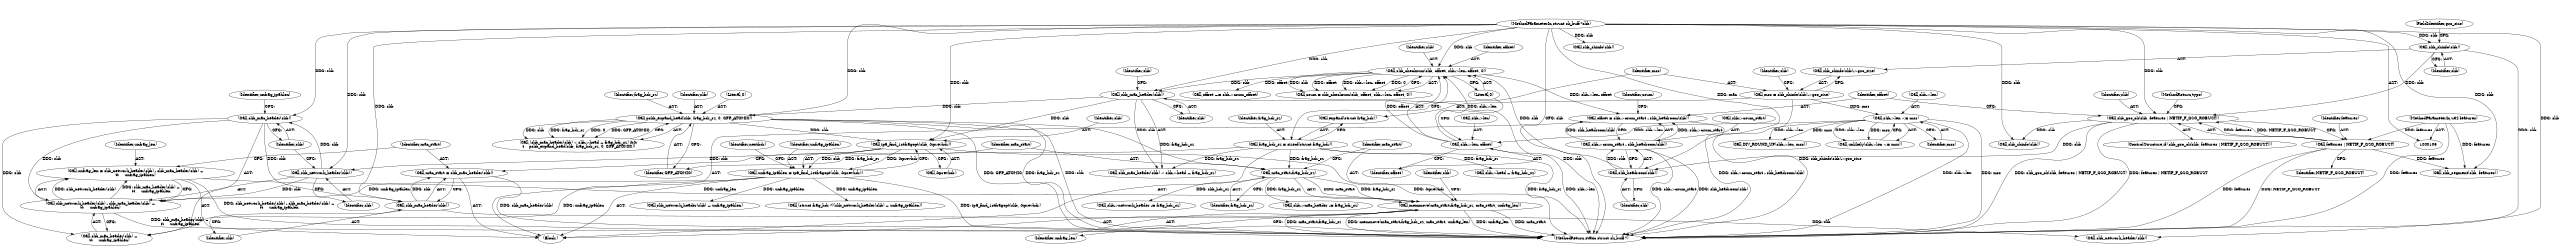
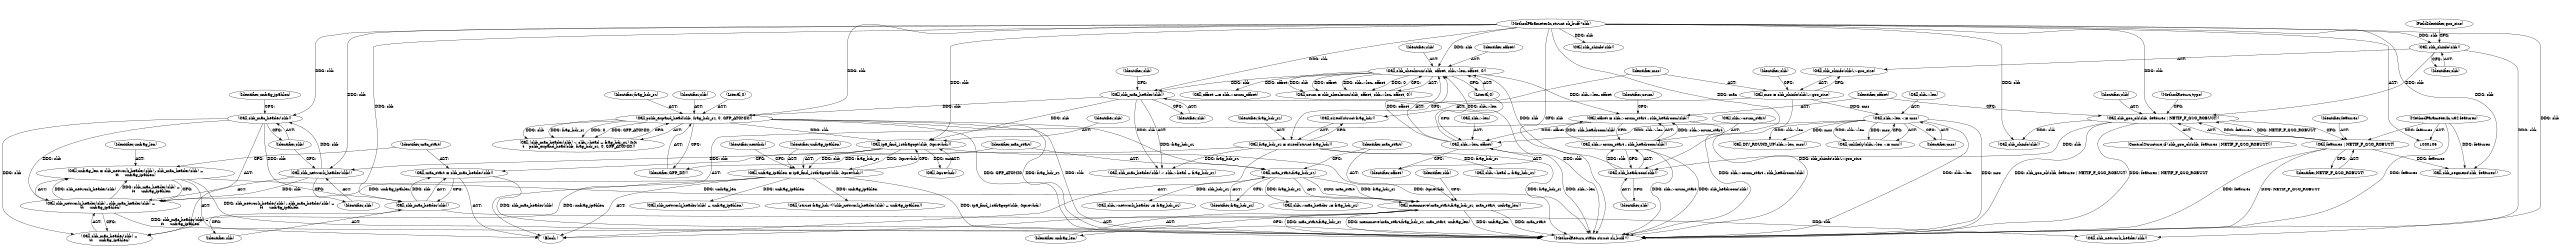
(1348, 119) -> (1348, 119)
none -> (1540, 129)
(1290, 158) -> none
(943, 159) -> (943, 159)
none -> (2347, 162)
(668, 173) -> (668, 173)
